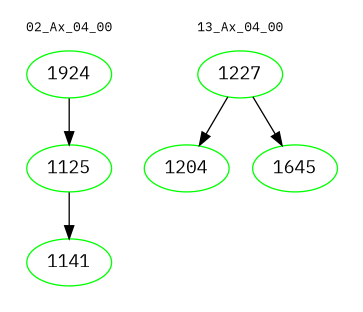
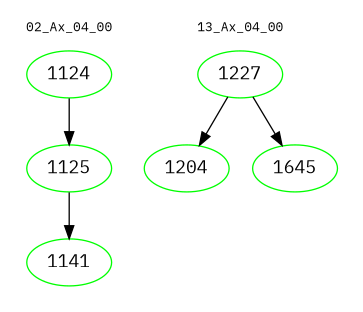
(69, 74) -> (69, 74)
